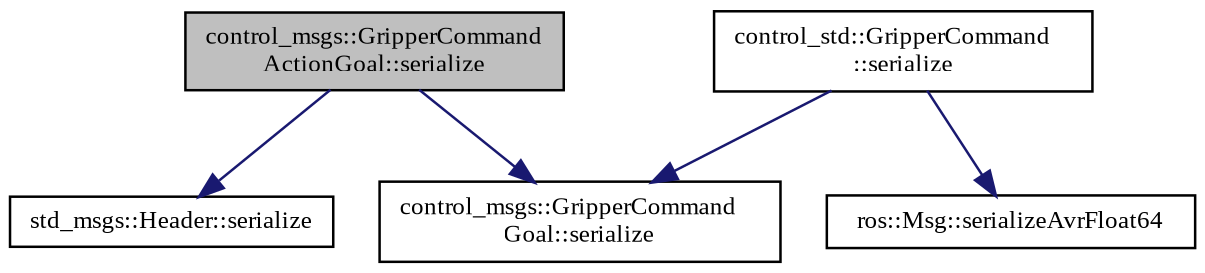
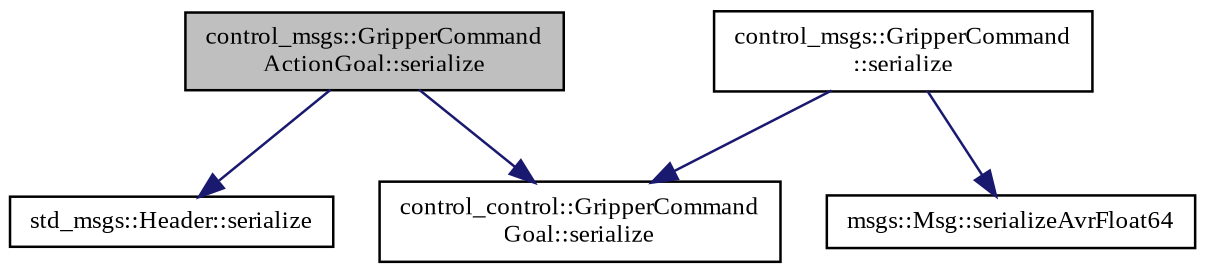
(903, 51) -> (903, 51)
(580, 222) -> (580, 222)
(1011, 222) -> (1011, 222)
